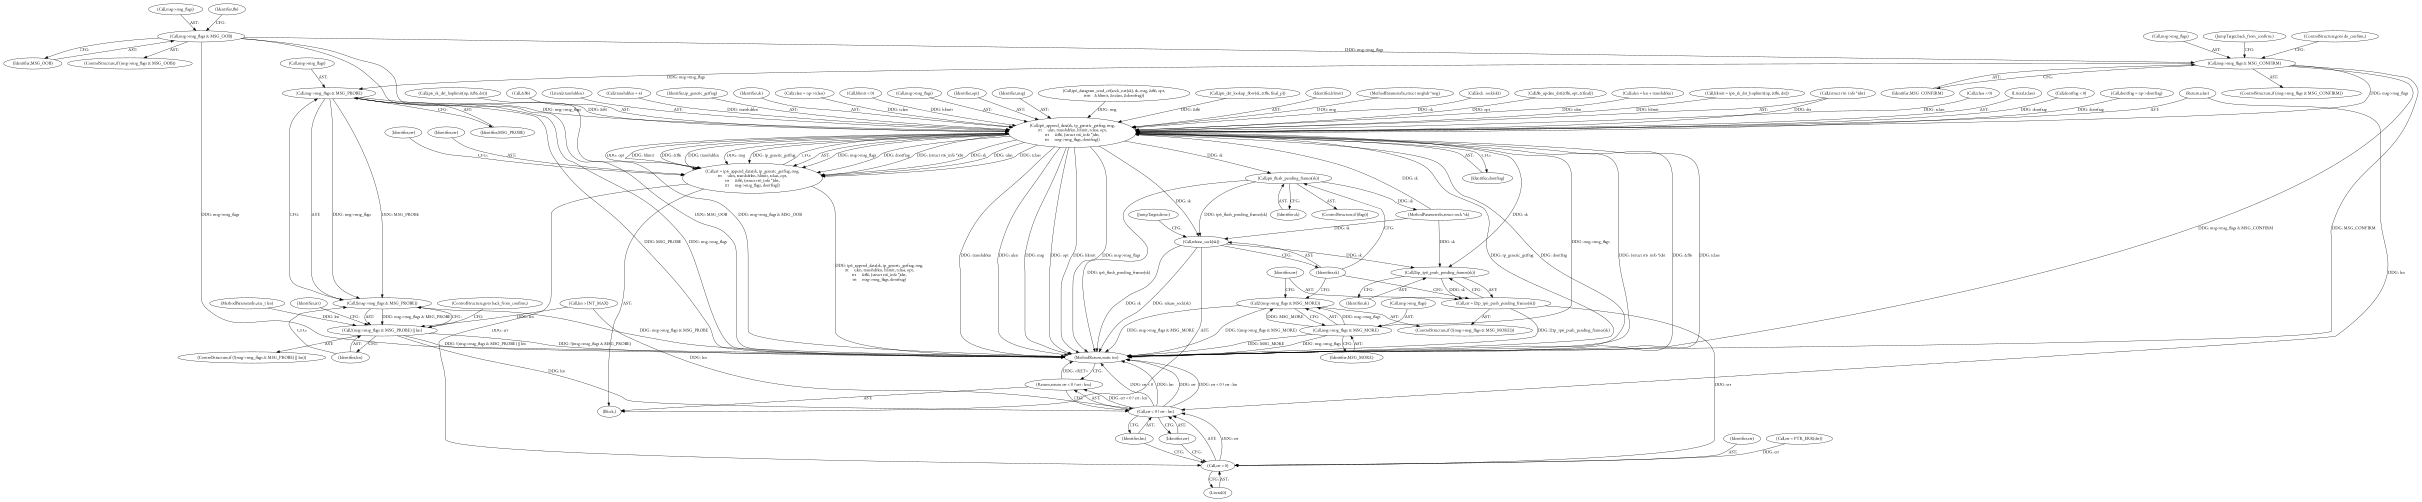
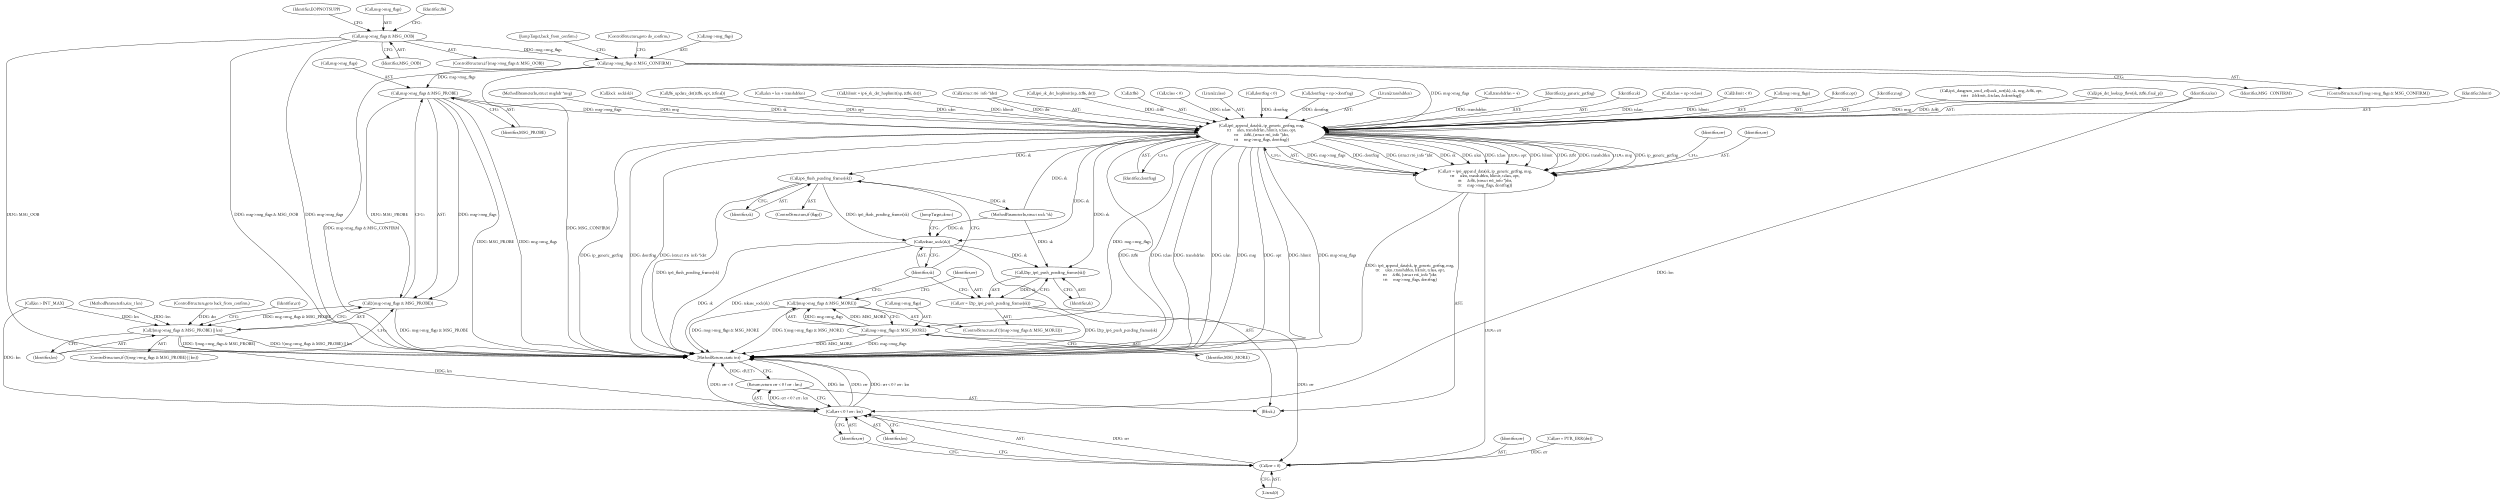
none -> (317, 9)
(2061, 69) -> none
(2198, 93) -> (2204, 93)
(479, 317) -> (208, 317)
